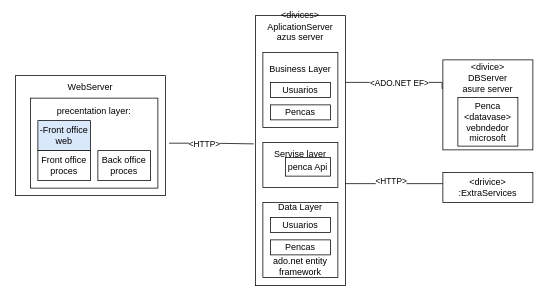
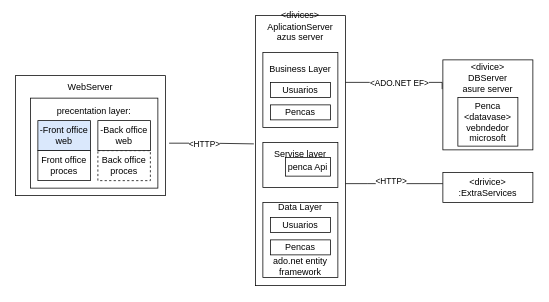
none -> (124, 135)
(124, 165) -> (124, 165)
